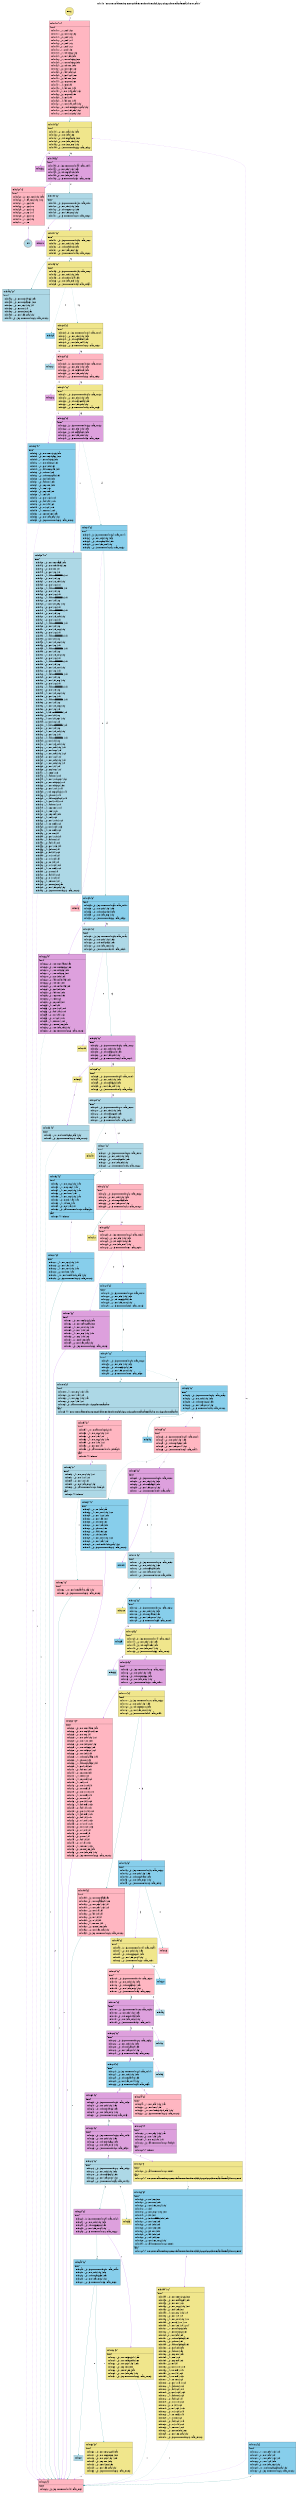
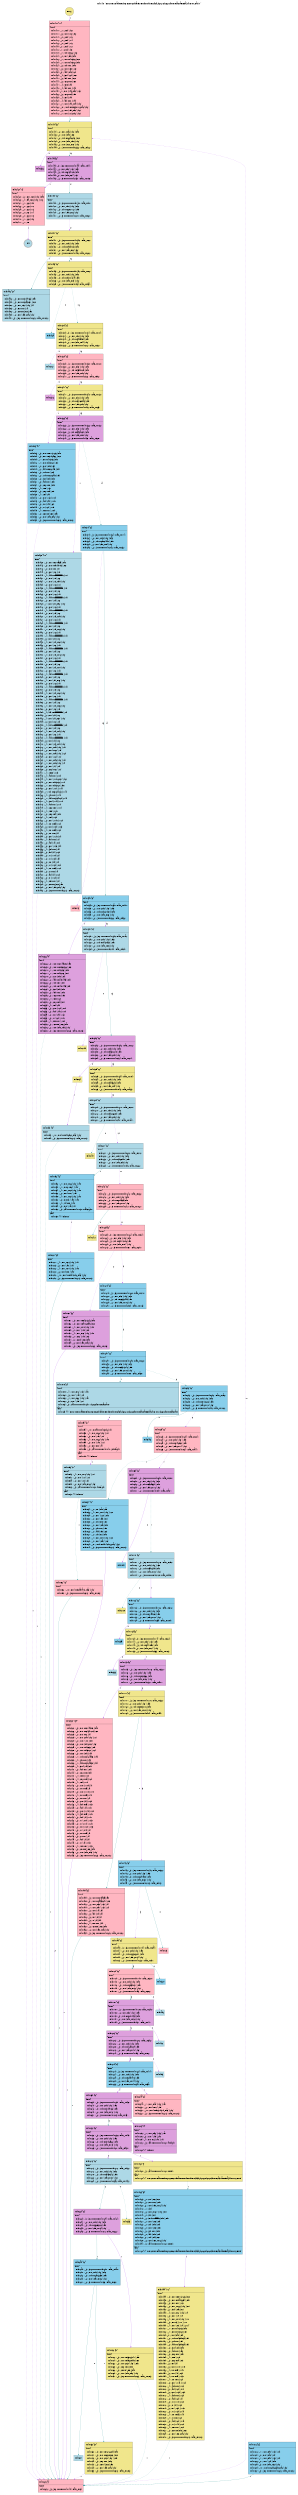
(40, 243) -> none
(103, 723) -> (103, 723)
